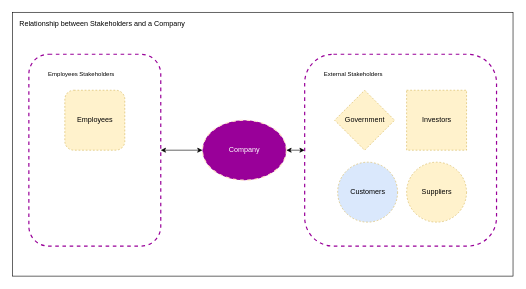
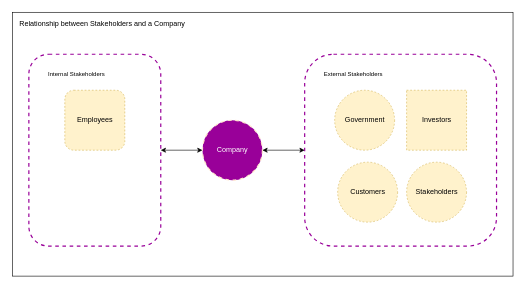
(83, 74) -> (81, 74)
(365, 120) -> (365, 120)
(245, 150) -> (233, 150)
(368, 192) -> (368, 192)
(437, 192) -> (437, 192)
